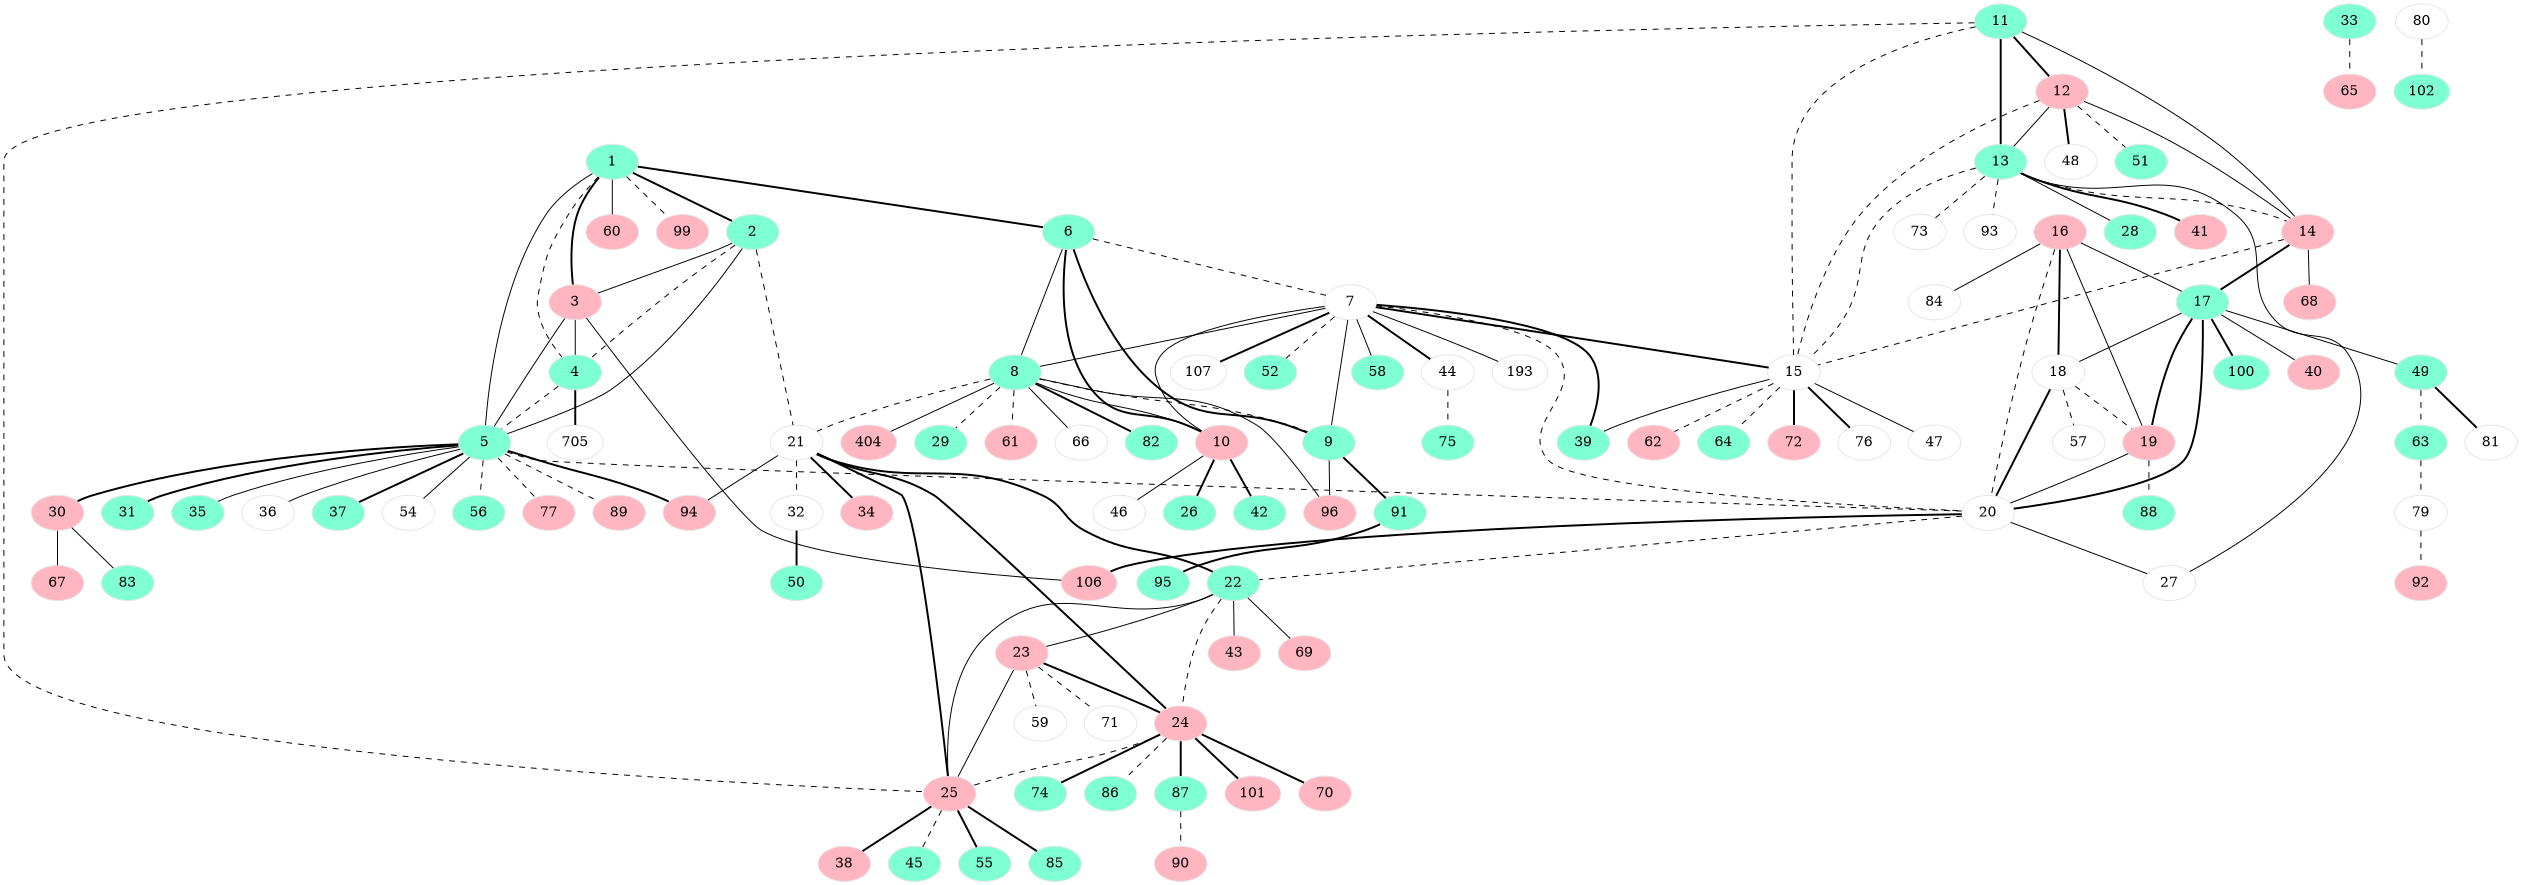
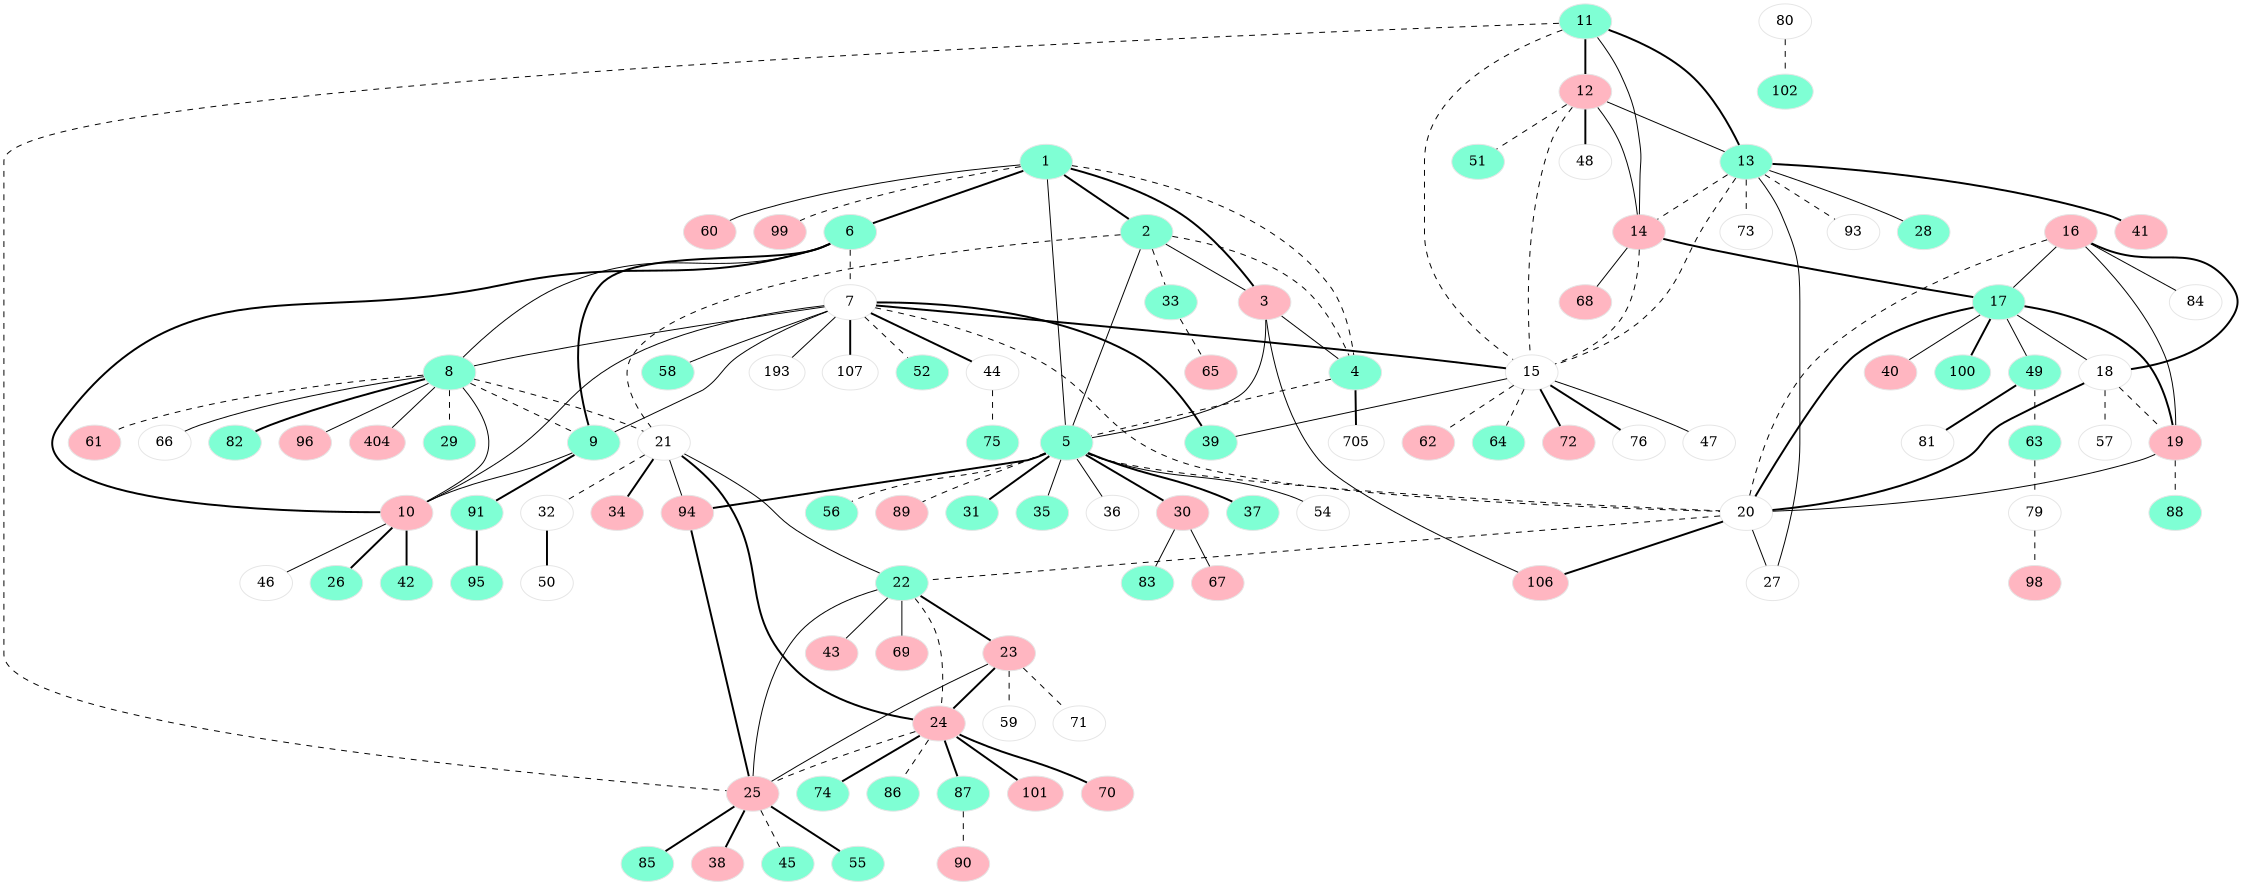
none -> (1159, 267)
(1329, 478) -> (500, 477)
(1023, 488) -> (780, 517)
(549, 513) -> none
(797, 583) -> (547, 583)
(2421, 583) -> (2035, 583)
(924, 588) -> (720, 653)
(1130, 623) -> (956, 618)
